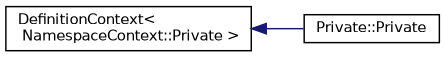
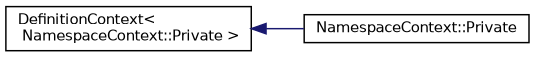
(372, 29) -> (417, 29)
